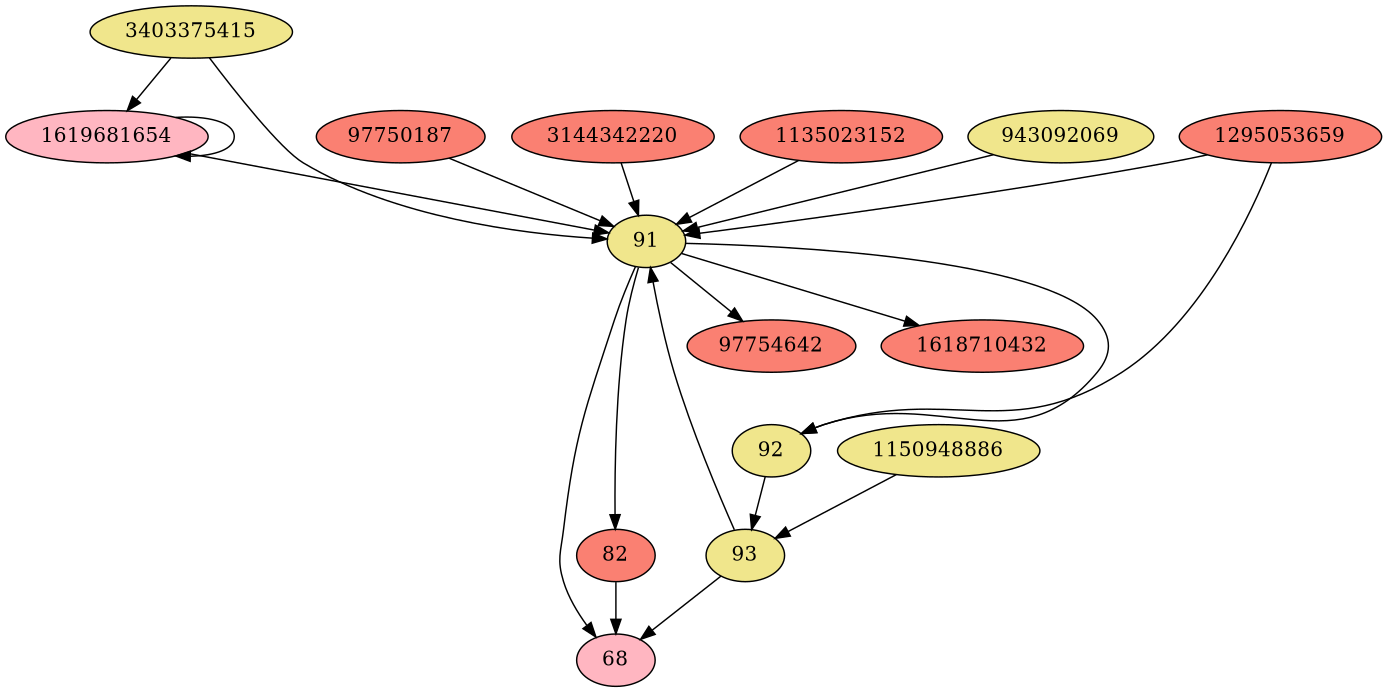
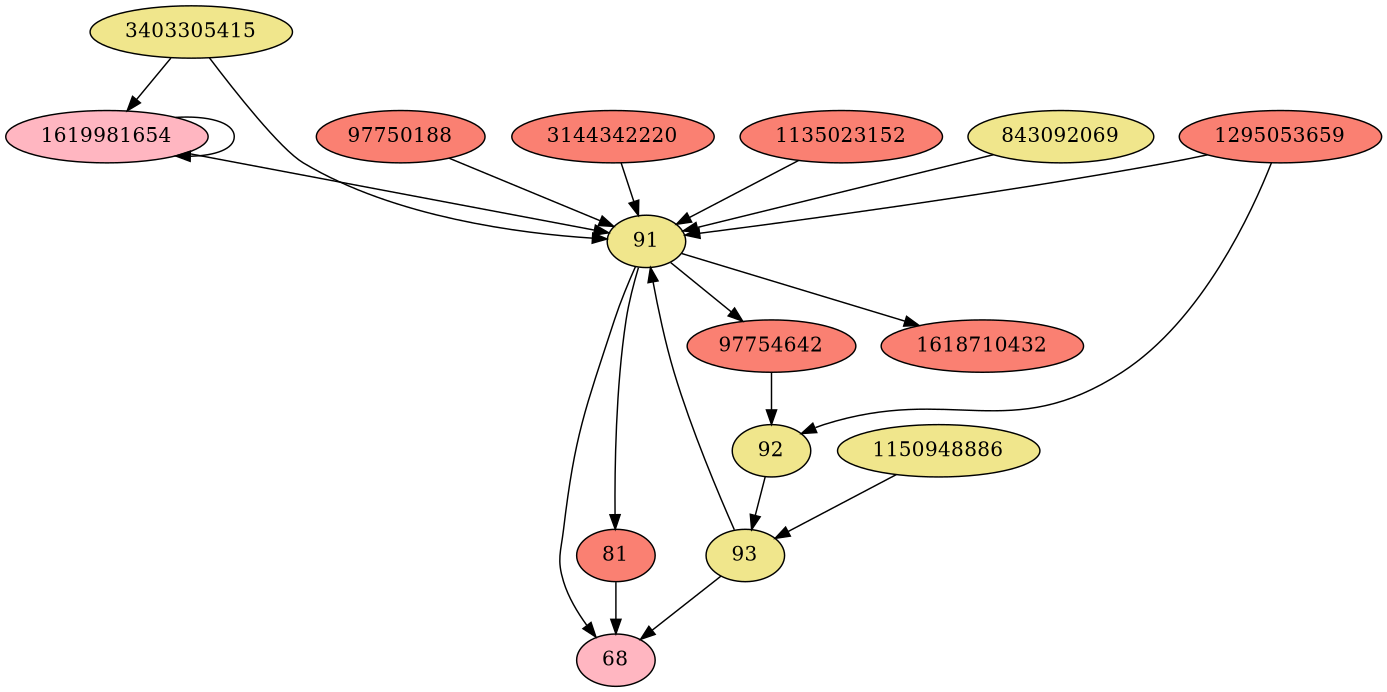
(191, 32) -> (191, 32)
(107, 137) -> (107, 137)
(401, 137) -> (401, 137)
(1061, 137) -> (1061, 137)
(1070, 300) -> (771, 391)
(616, 555) -> (616, 555)
